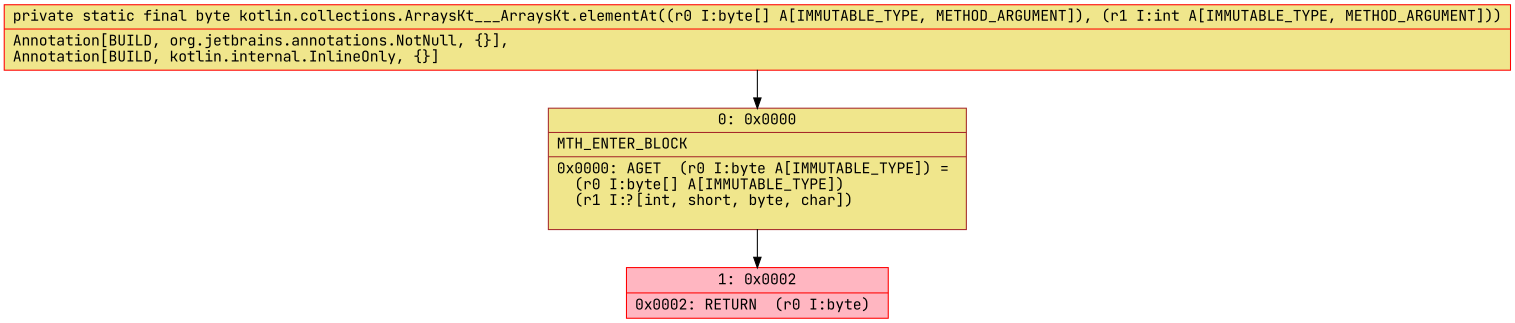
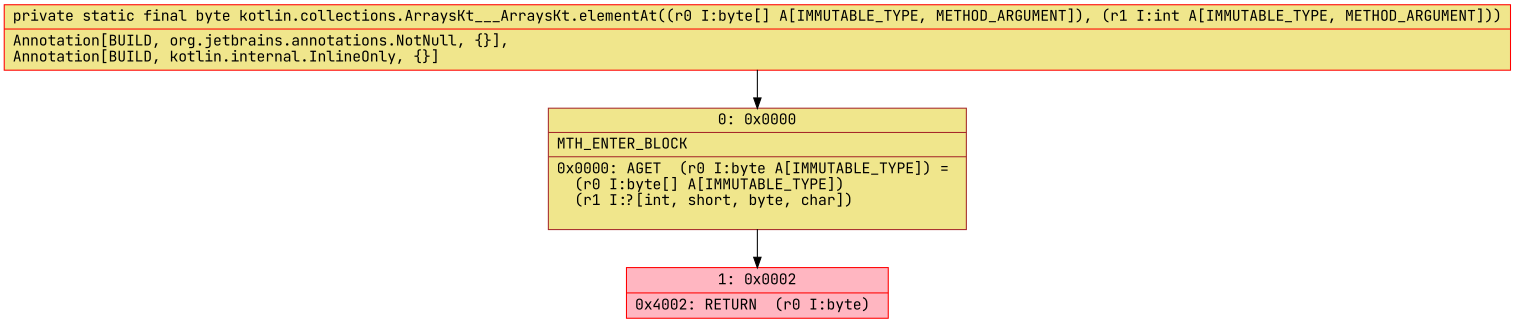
(757, 305) -> (757, 305)
